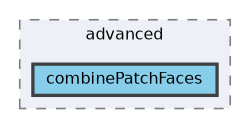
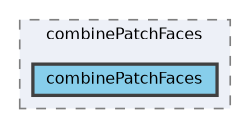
(125, 35) -> (125, 35)
